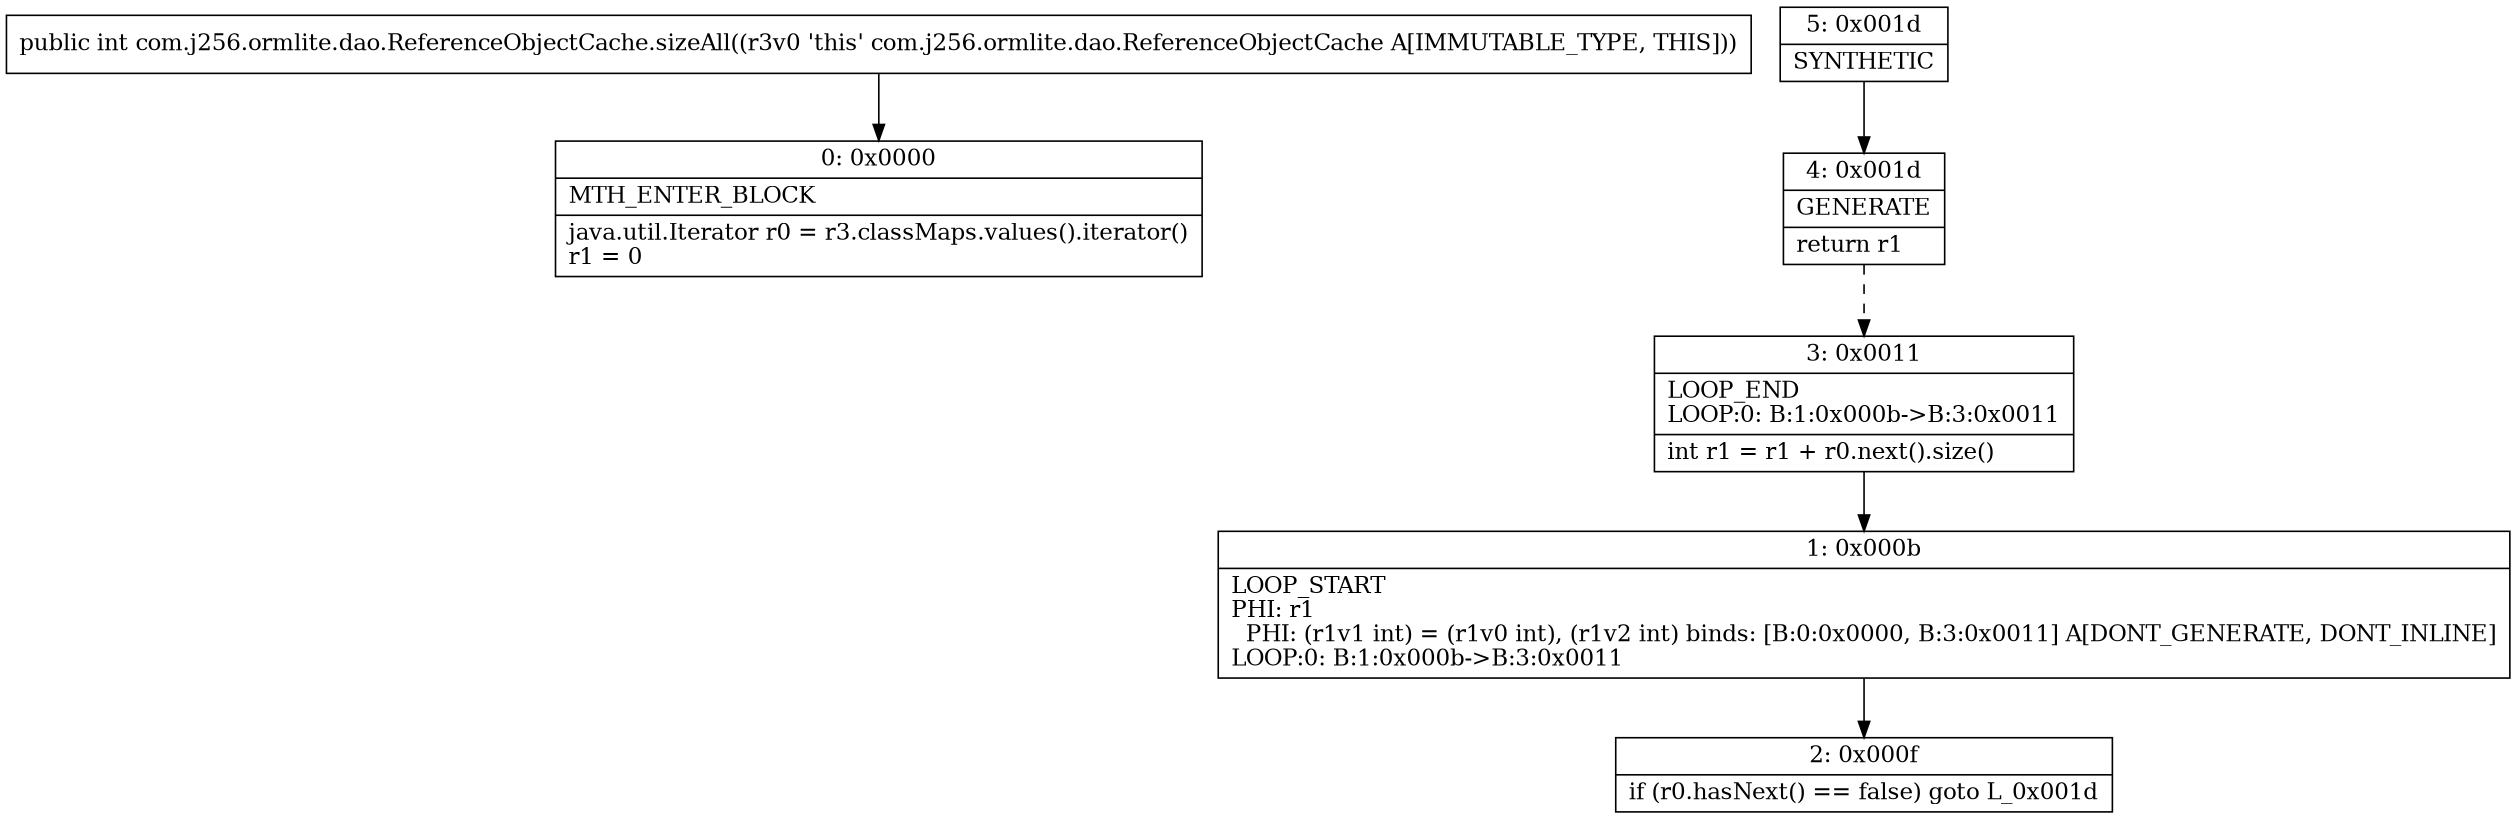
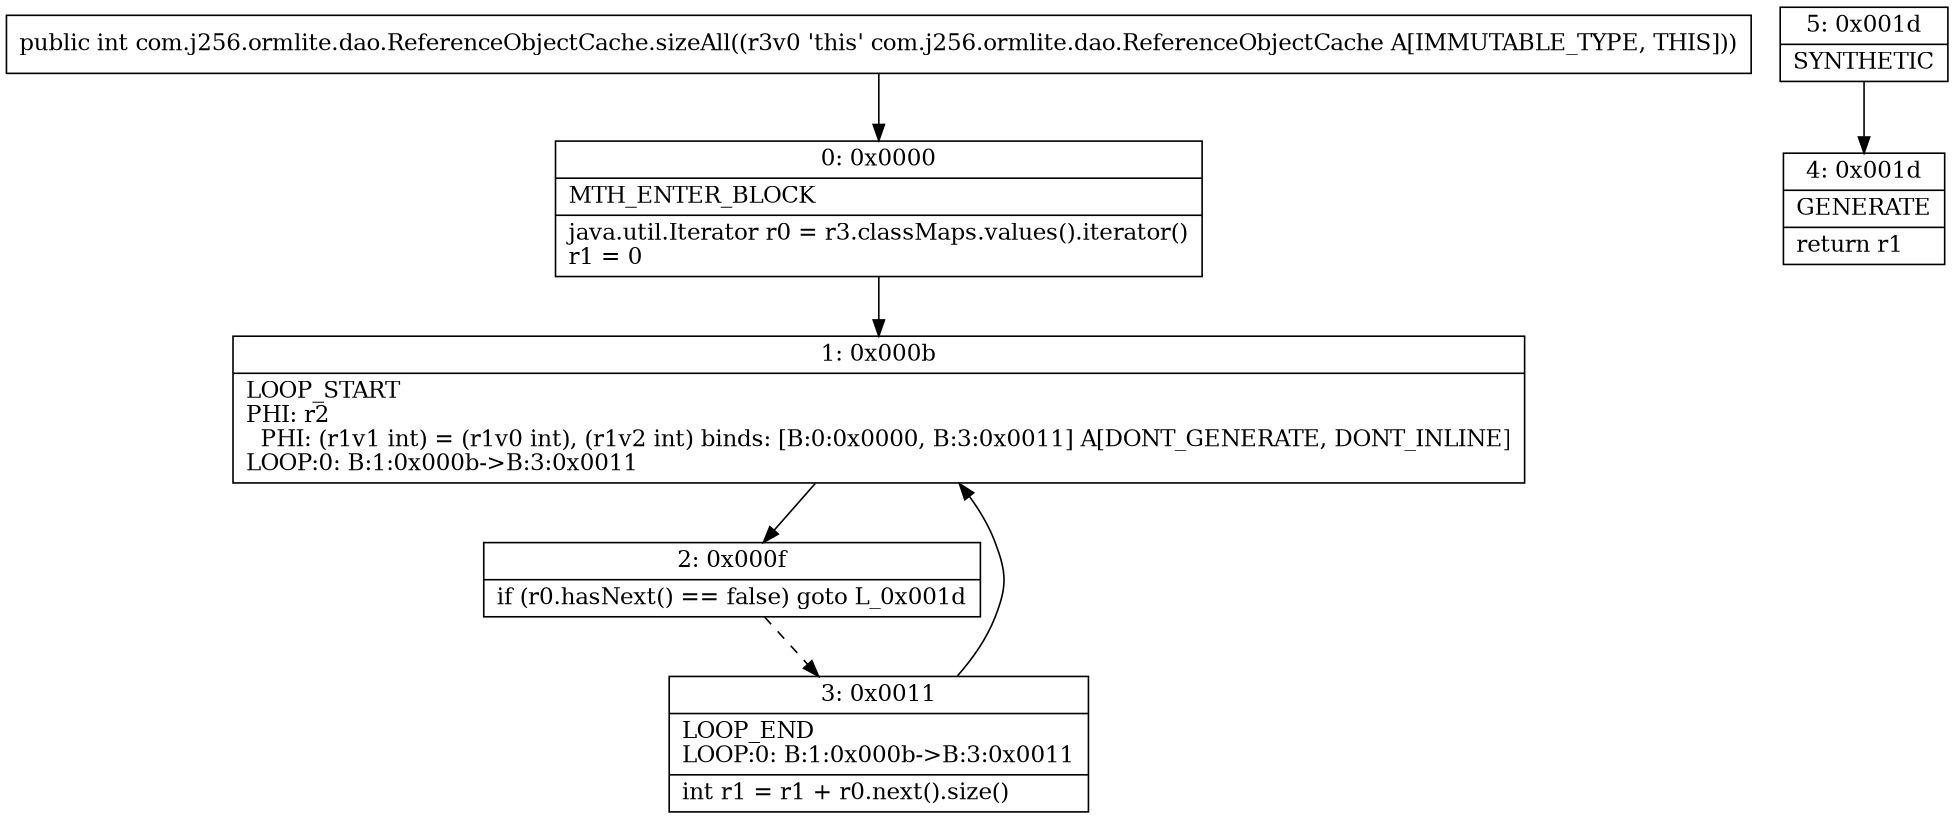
(1864, 292) -> (786, 641)
none -> (879, 298)
(1277, 610) -> (292, 415)
